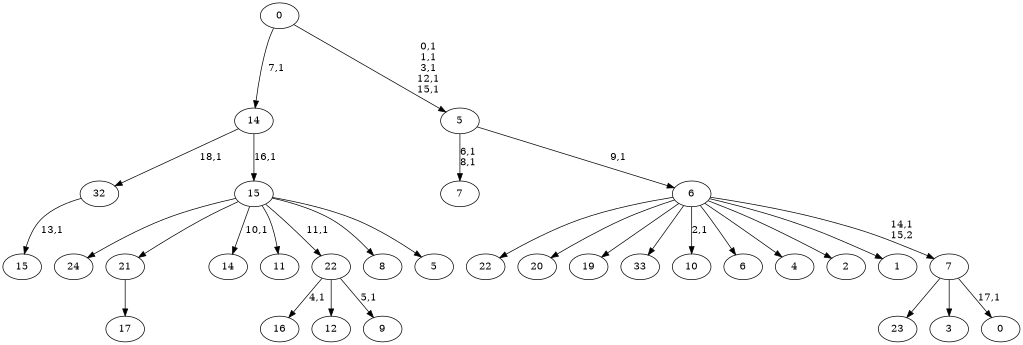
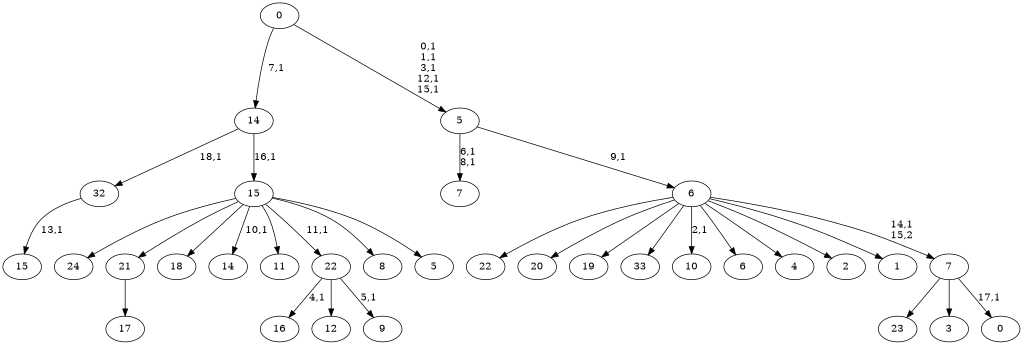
none -> (177, 267)
